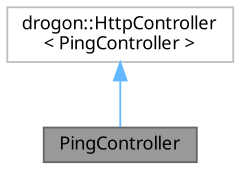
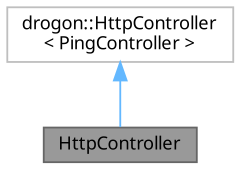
(120, 145) -> (120, 145)
